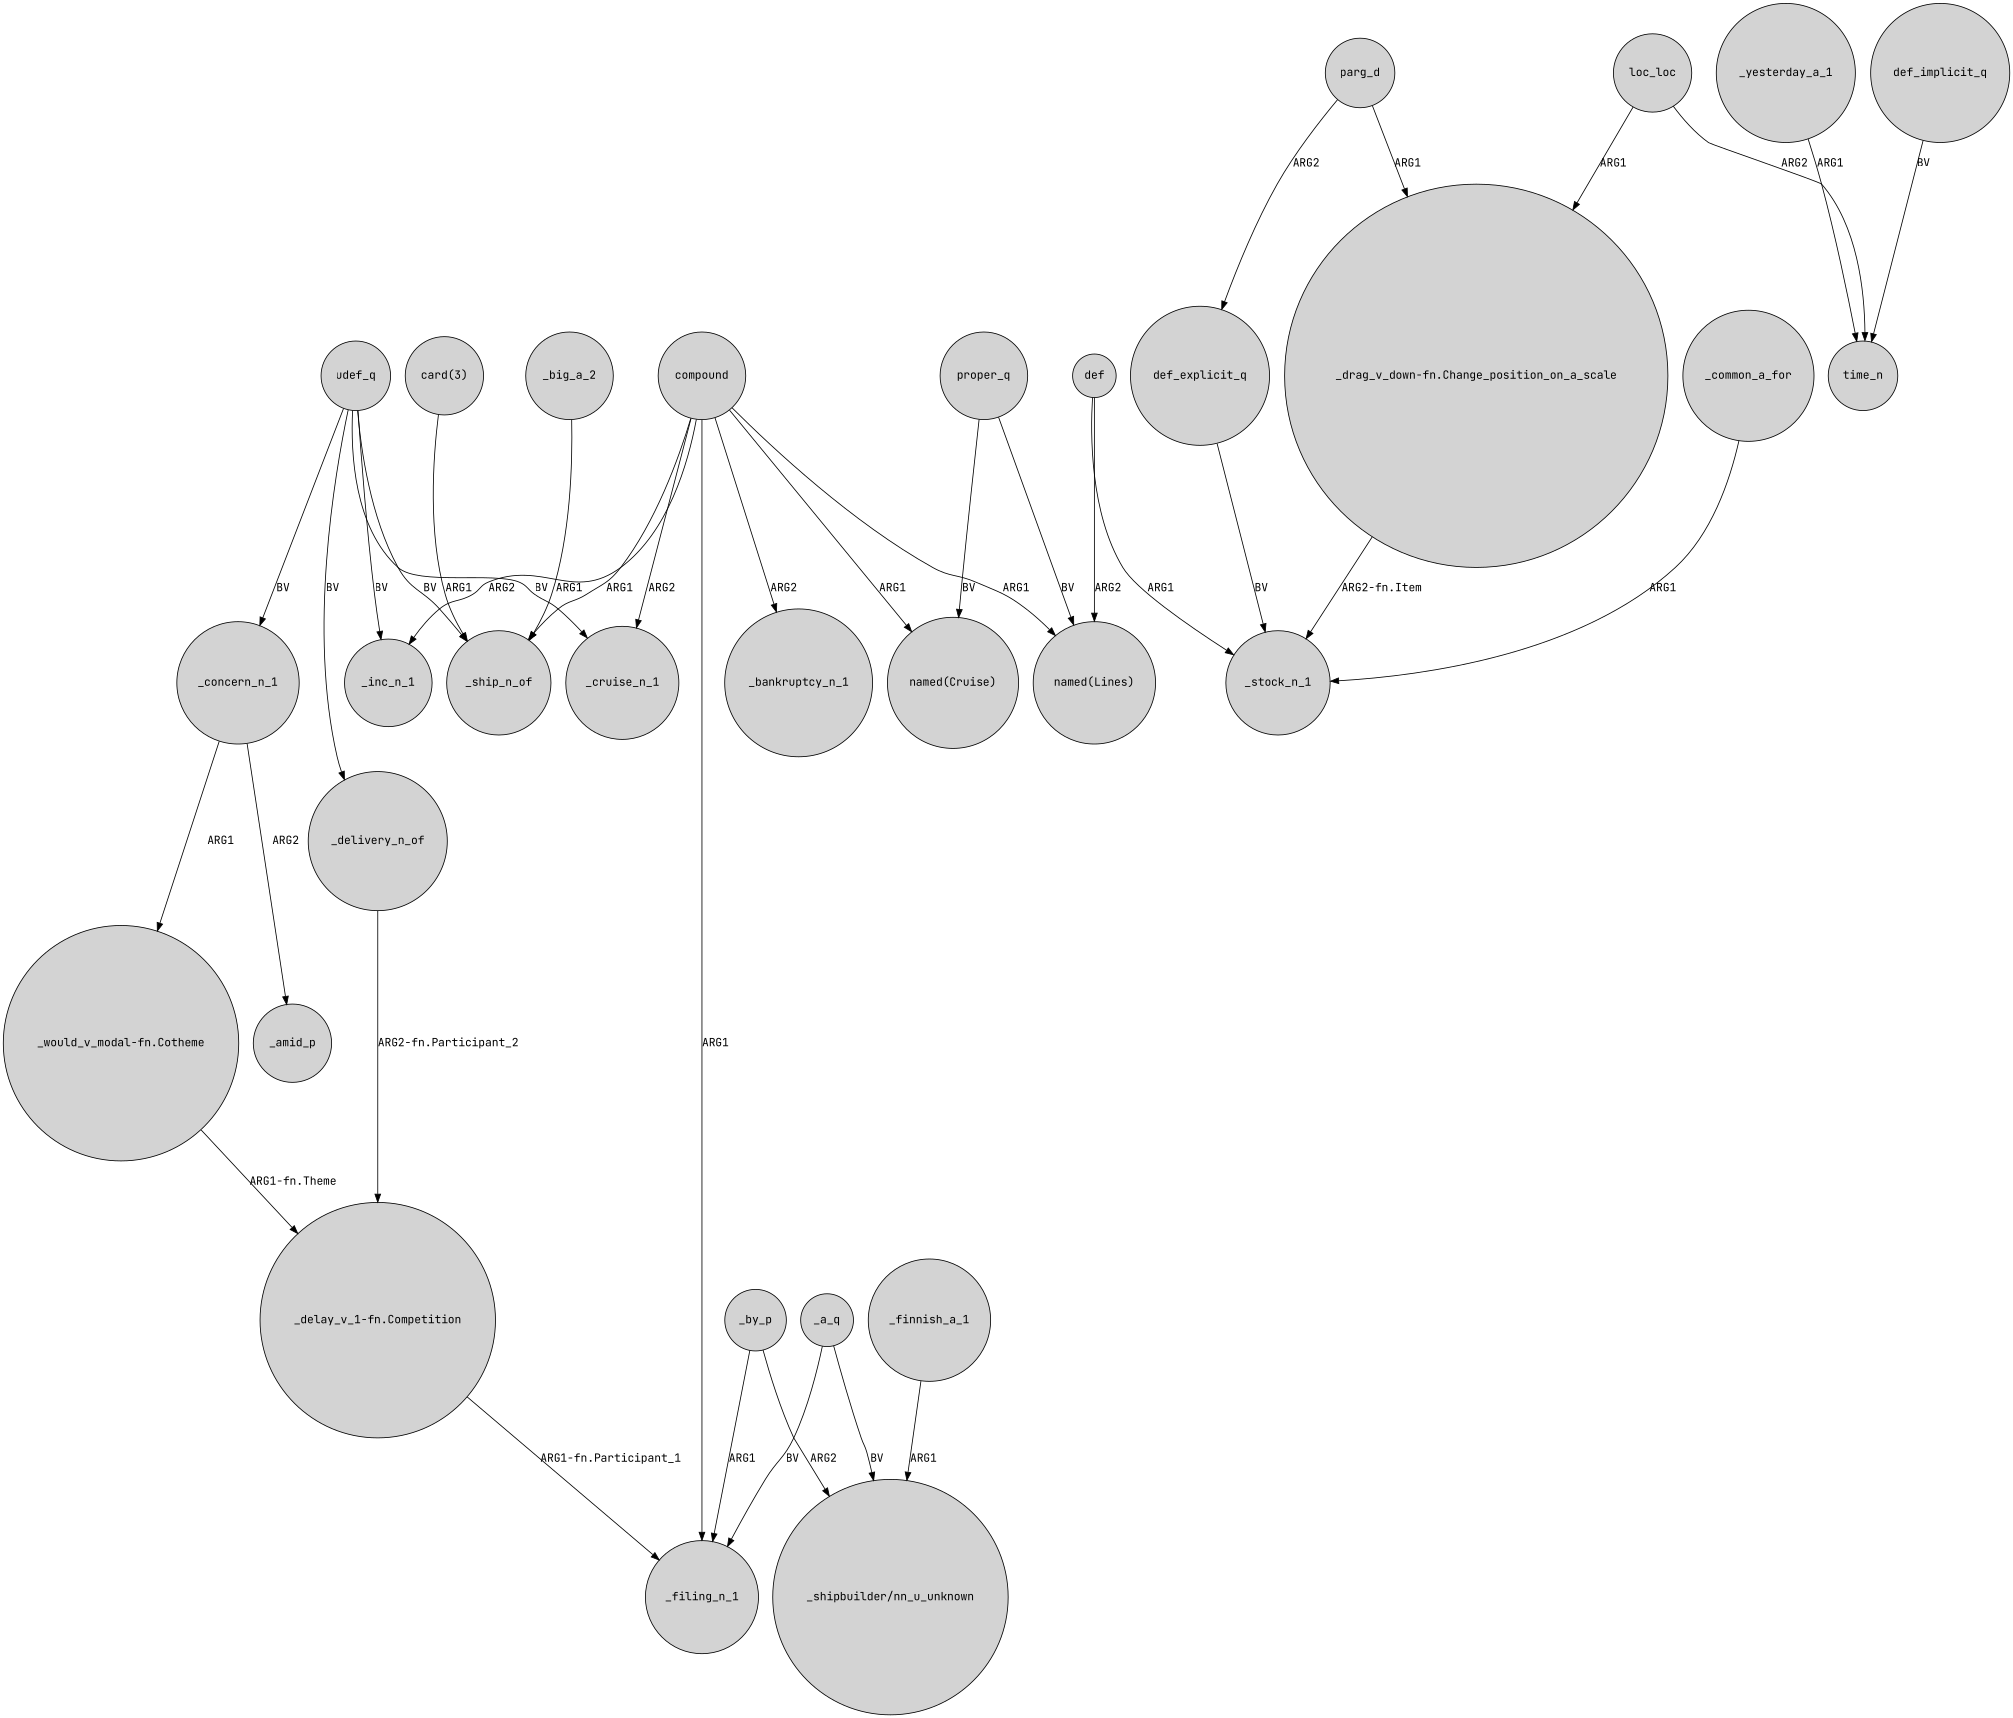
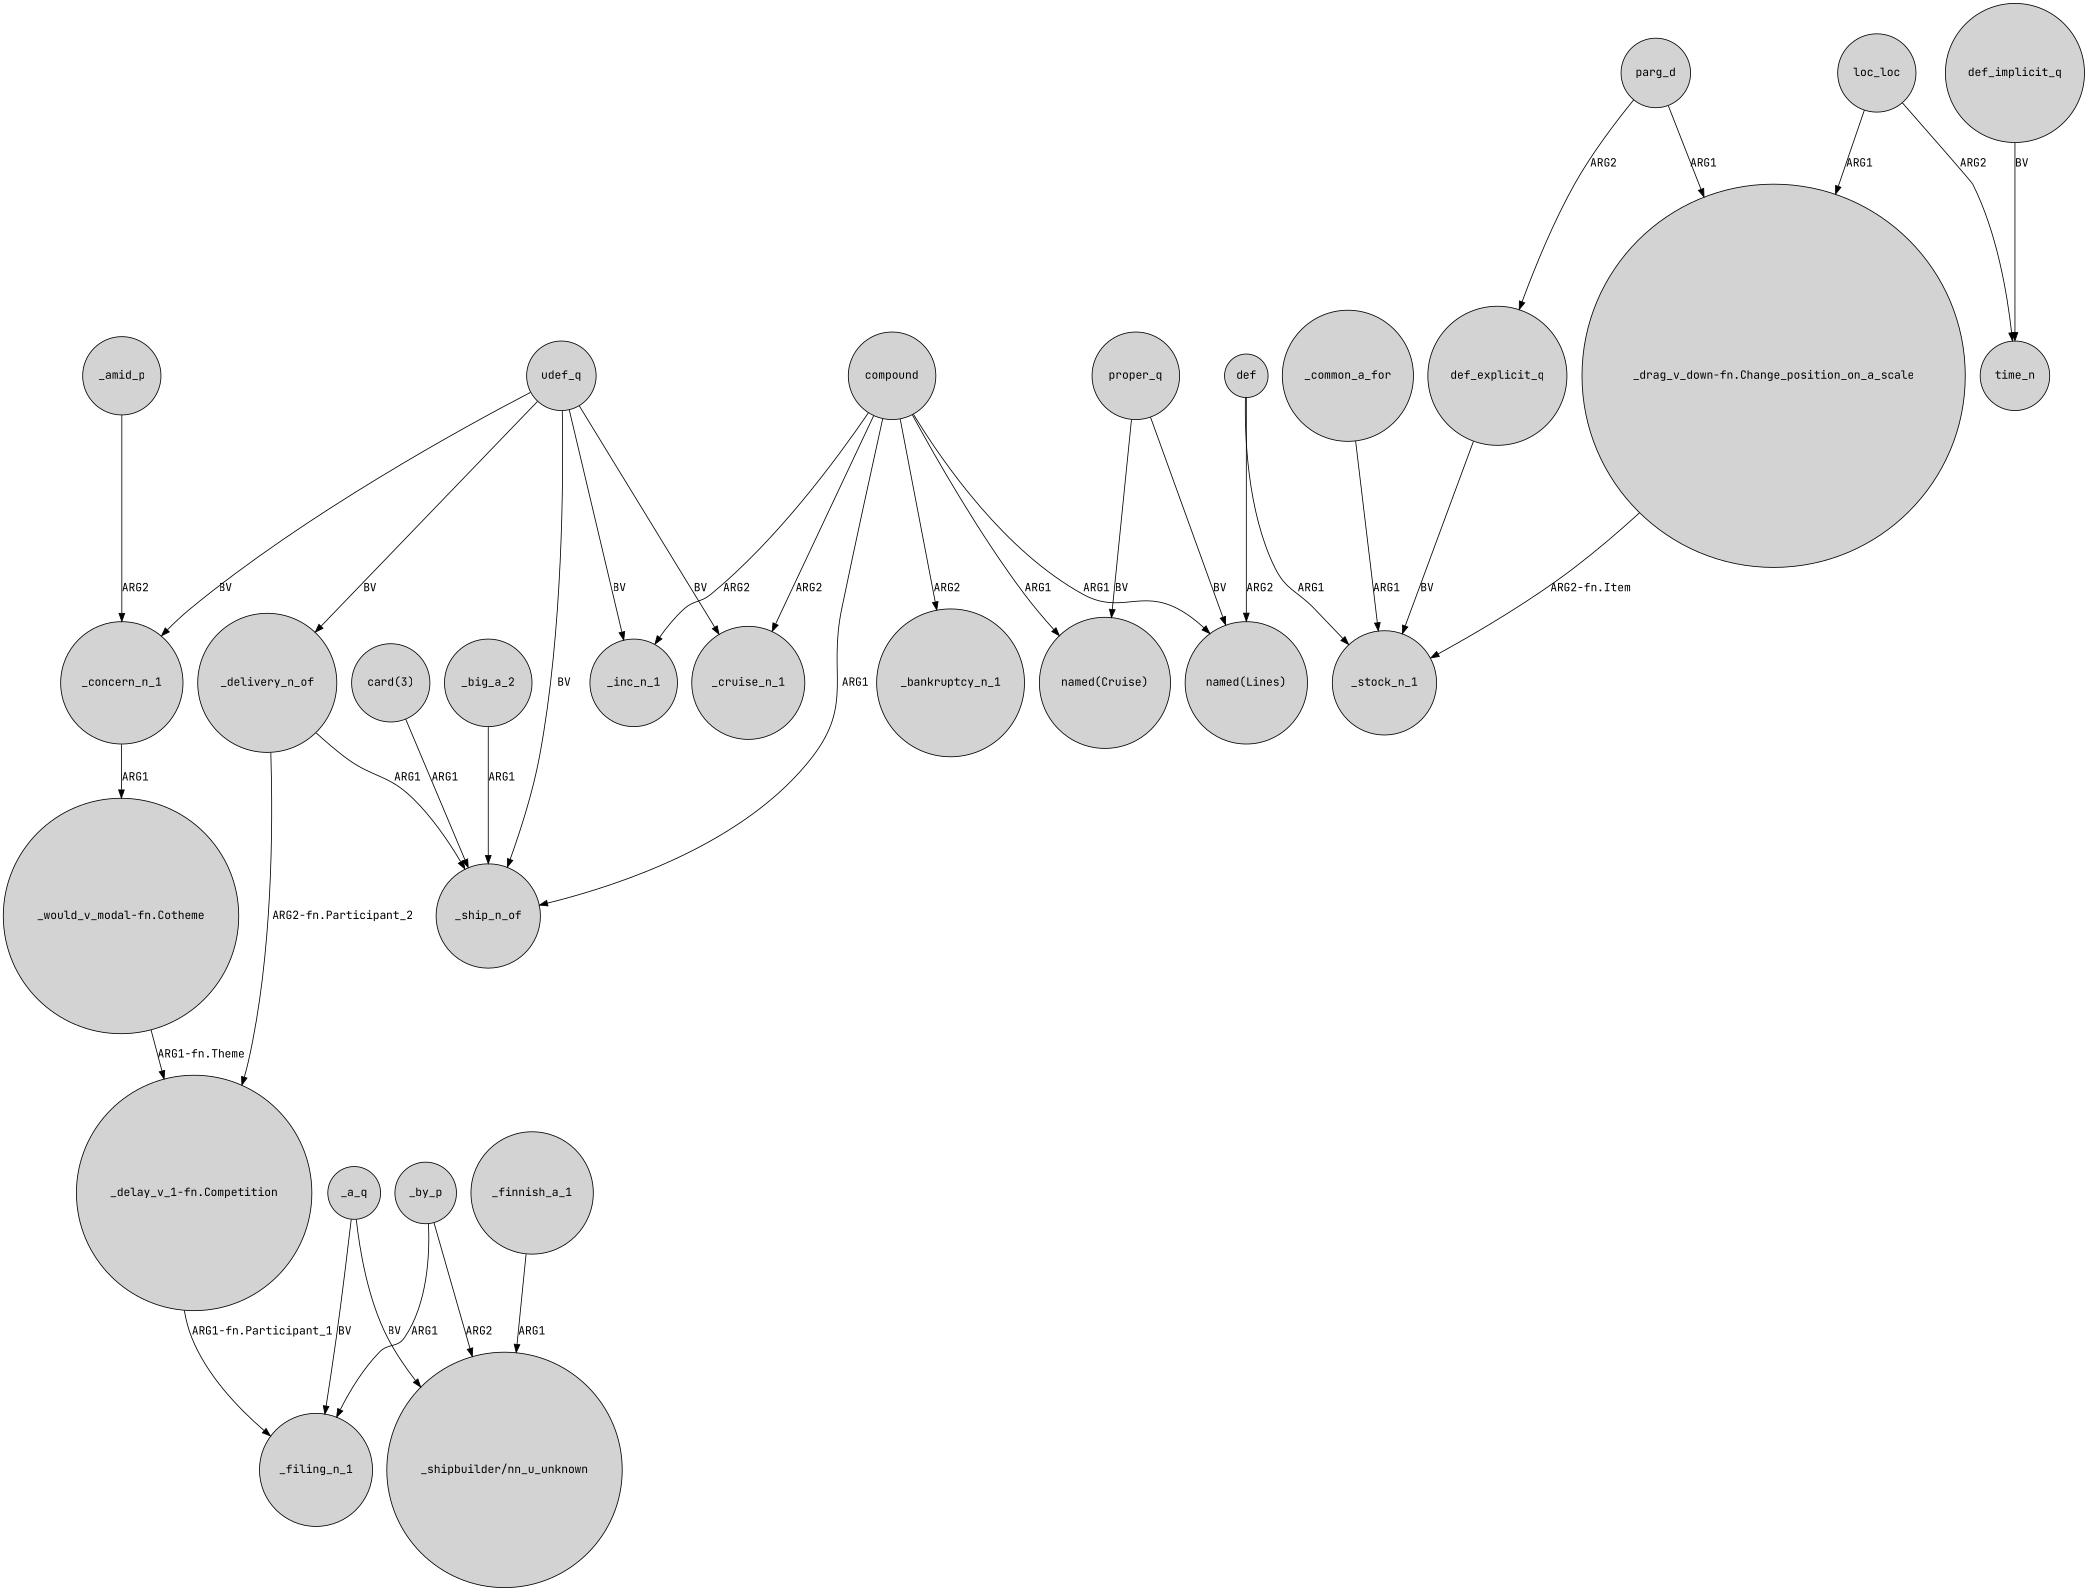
(1786, 73) -> none
none -> (398, 786)
(266, 870) -> (122, 514)
(702, 976) -> none
